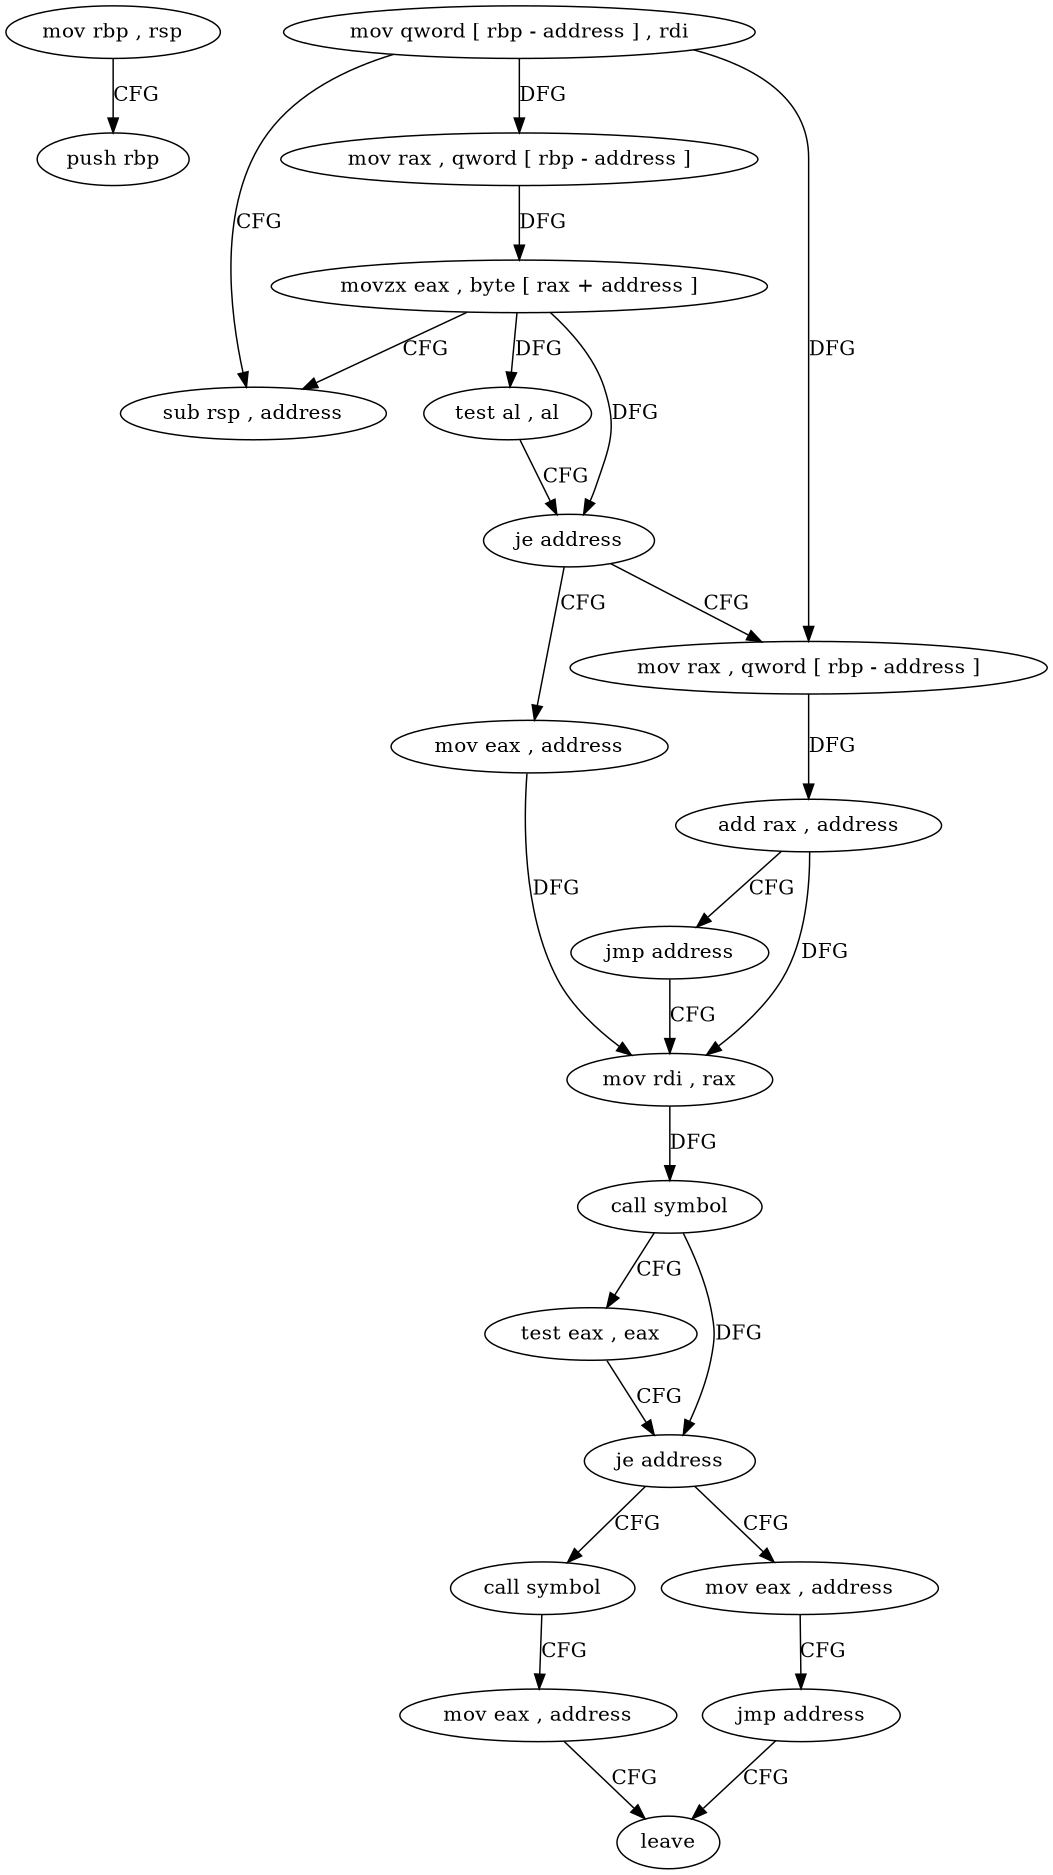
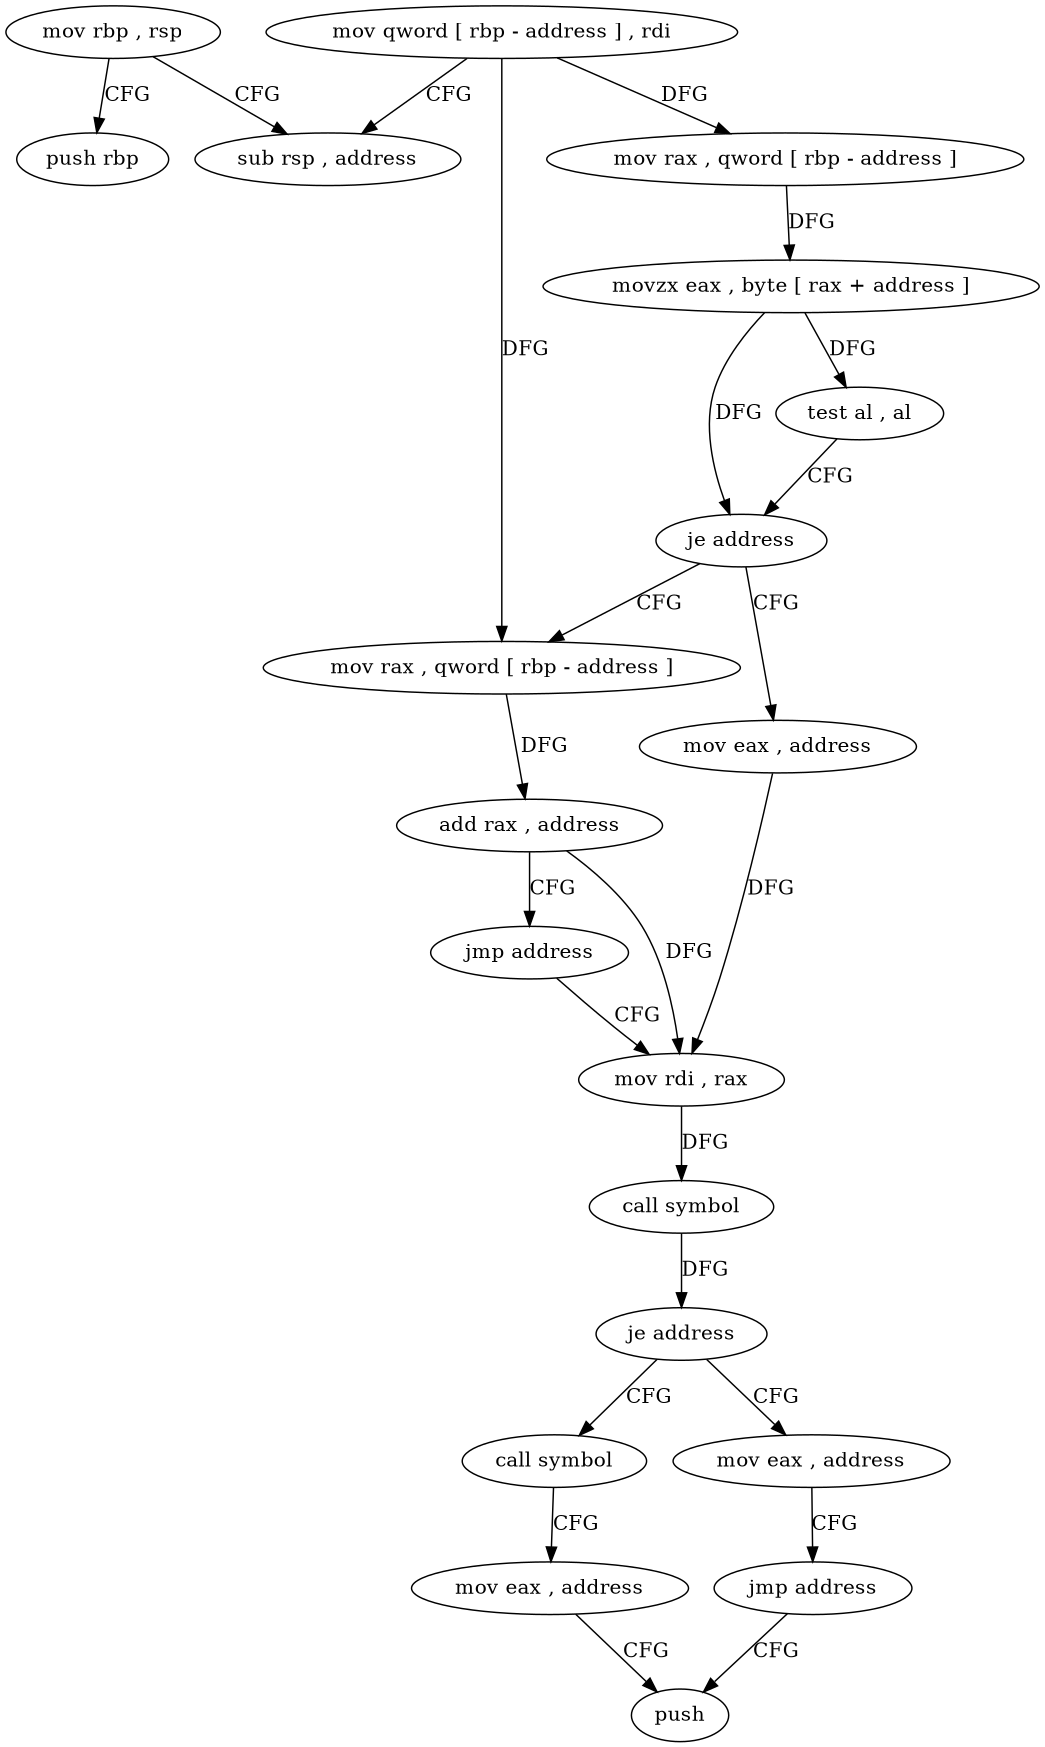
(392, 347) -> (214, 92)
(591, 1334) -> none
(668, 1842) -> (680, 1715)
